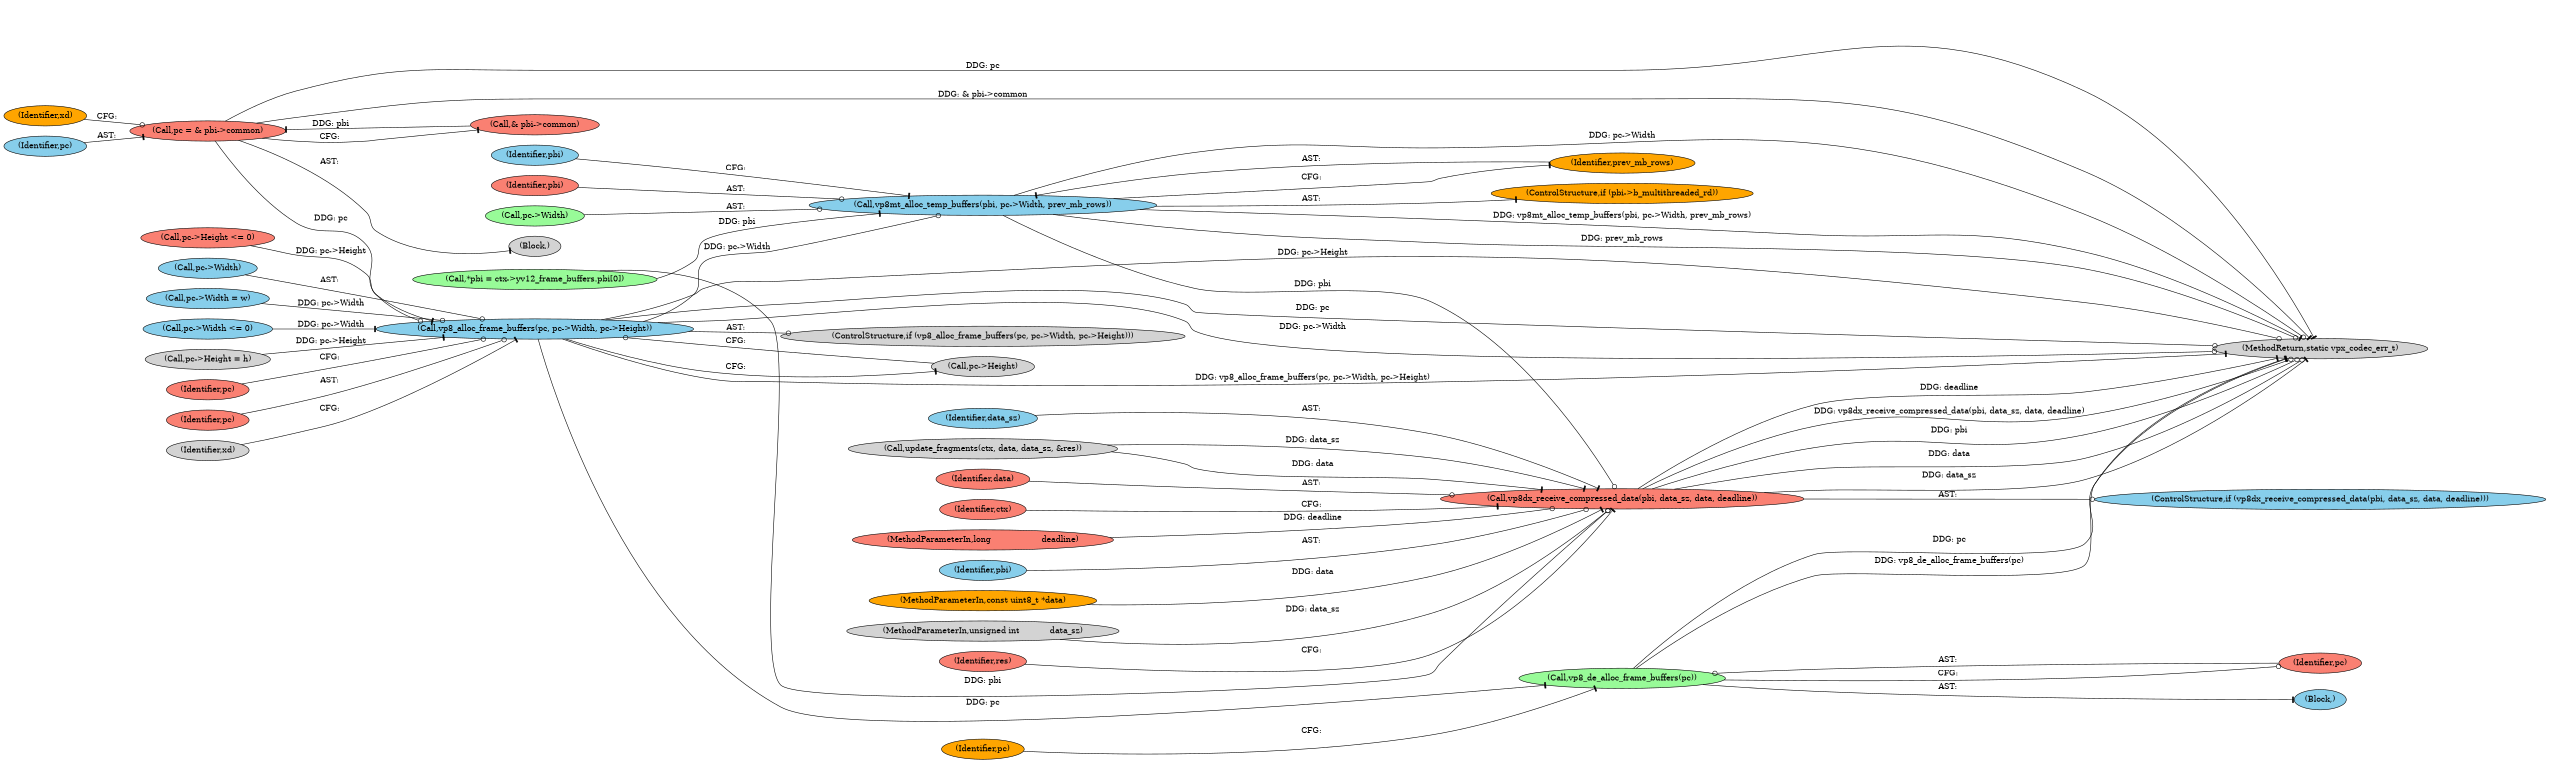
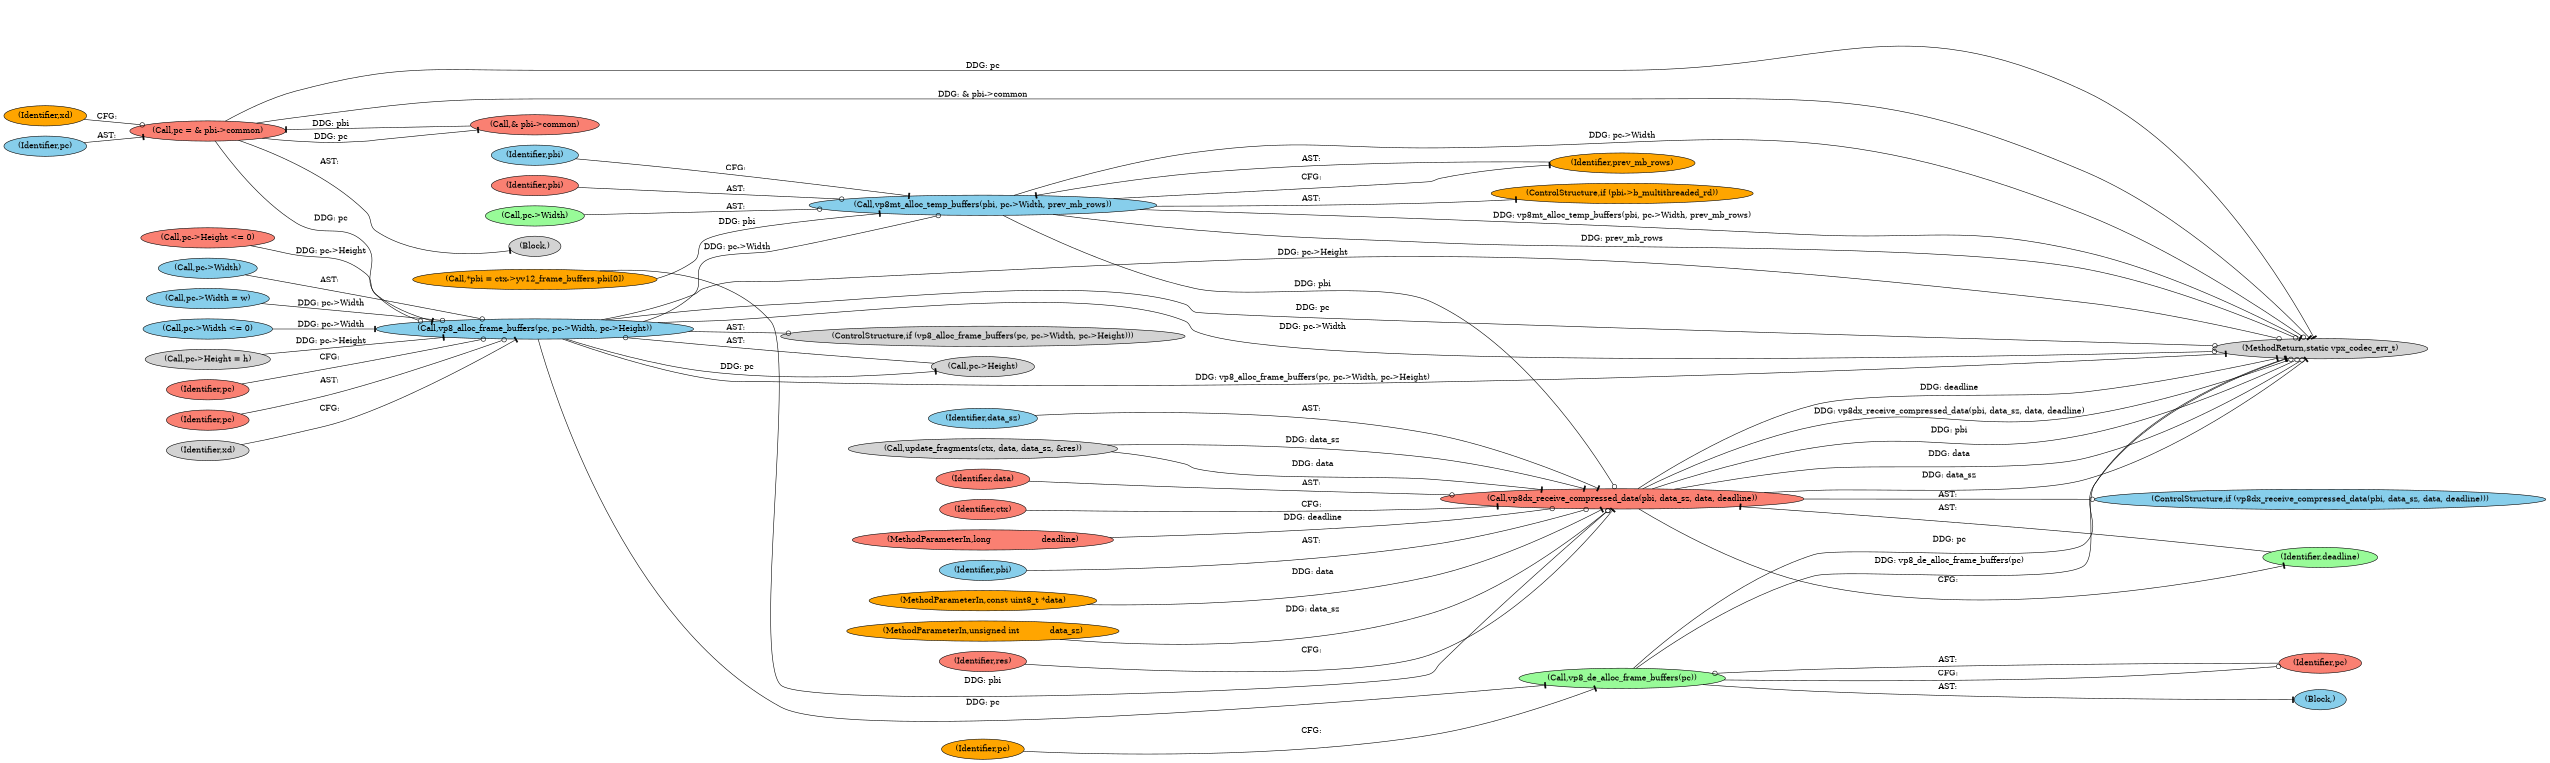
(331, 137) -> (331, 137)
(535, 280) -> (535, 280)
(737, 341) -> (737, 341)
(737, 367) -> (737, 367)
none -> (2320, 557)
(983, 631) -> (983, 631)
